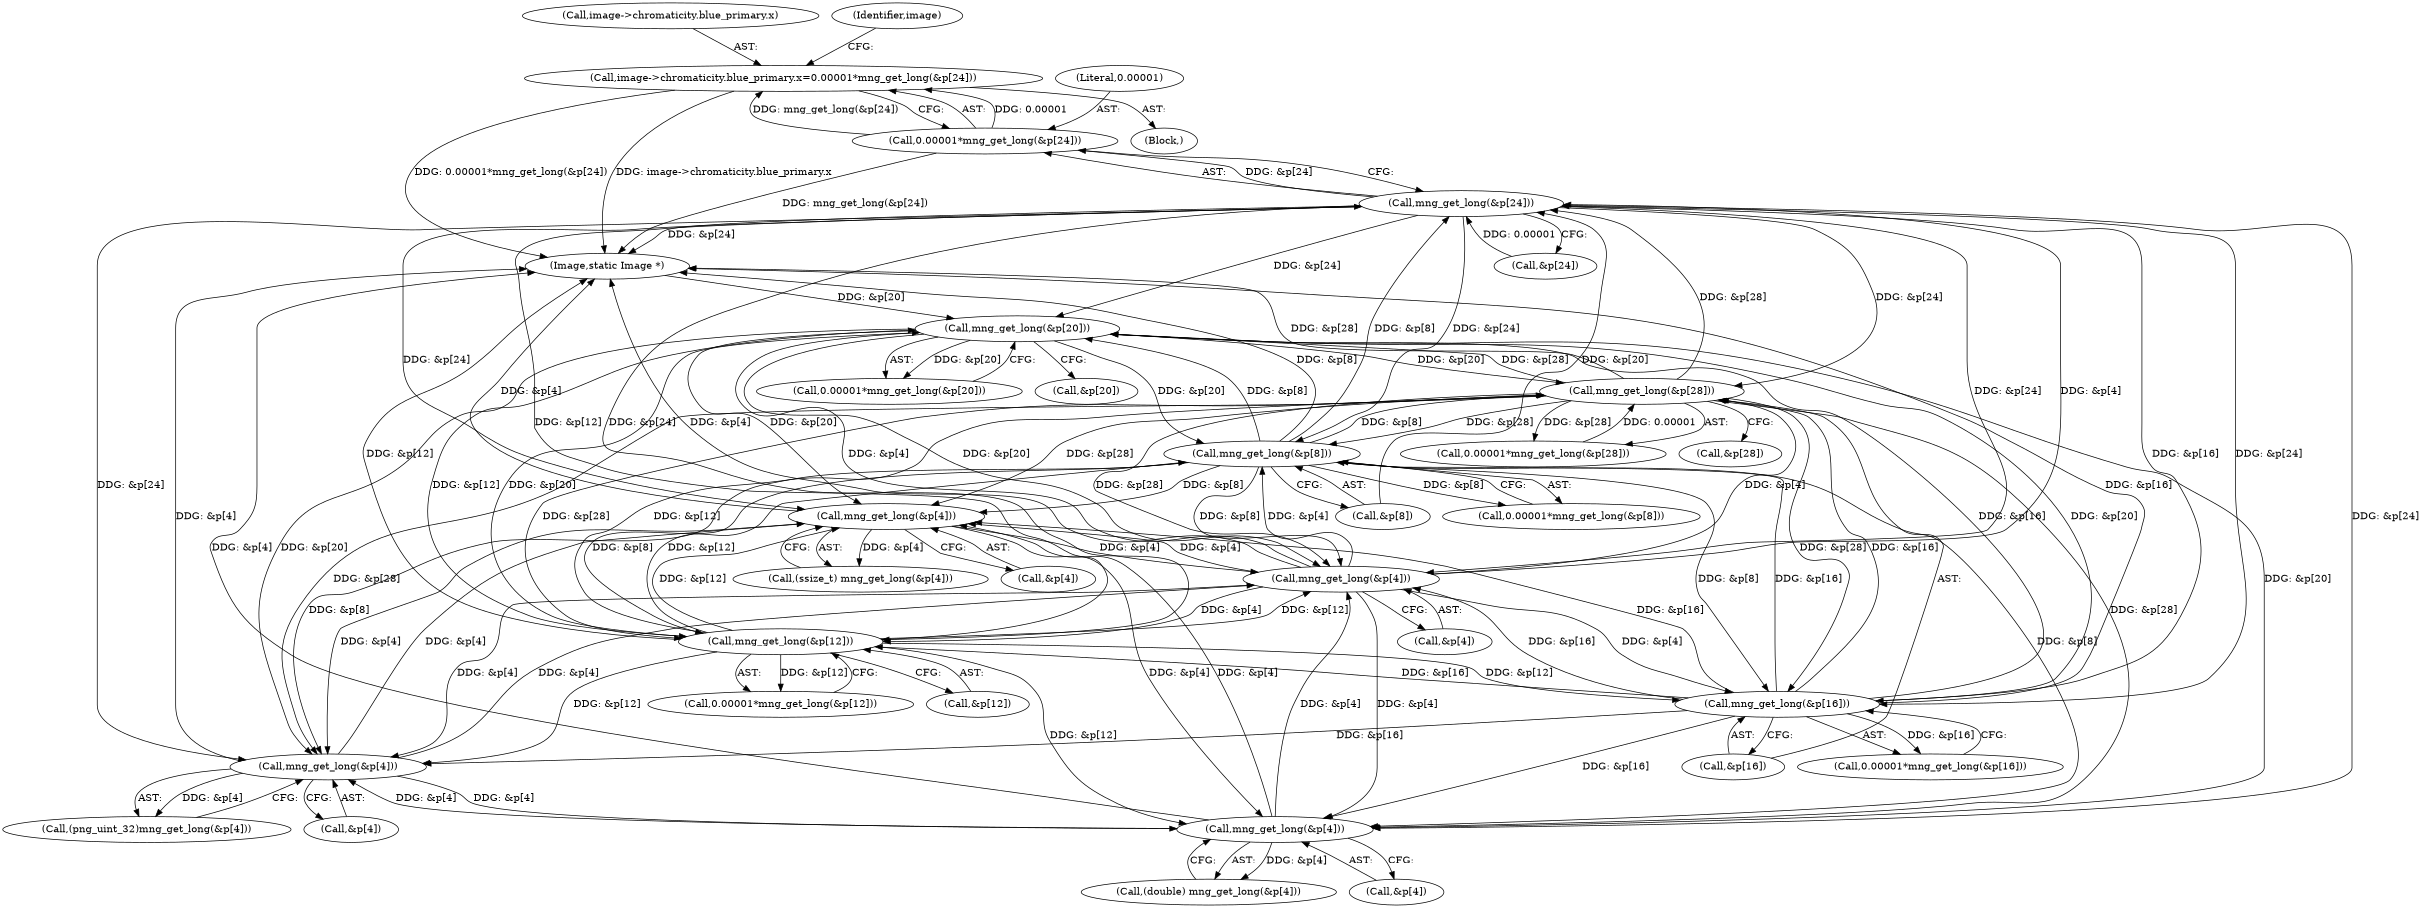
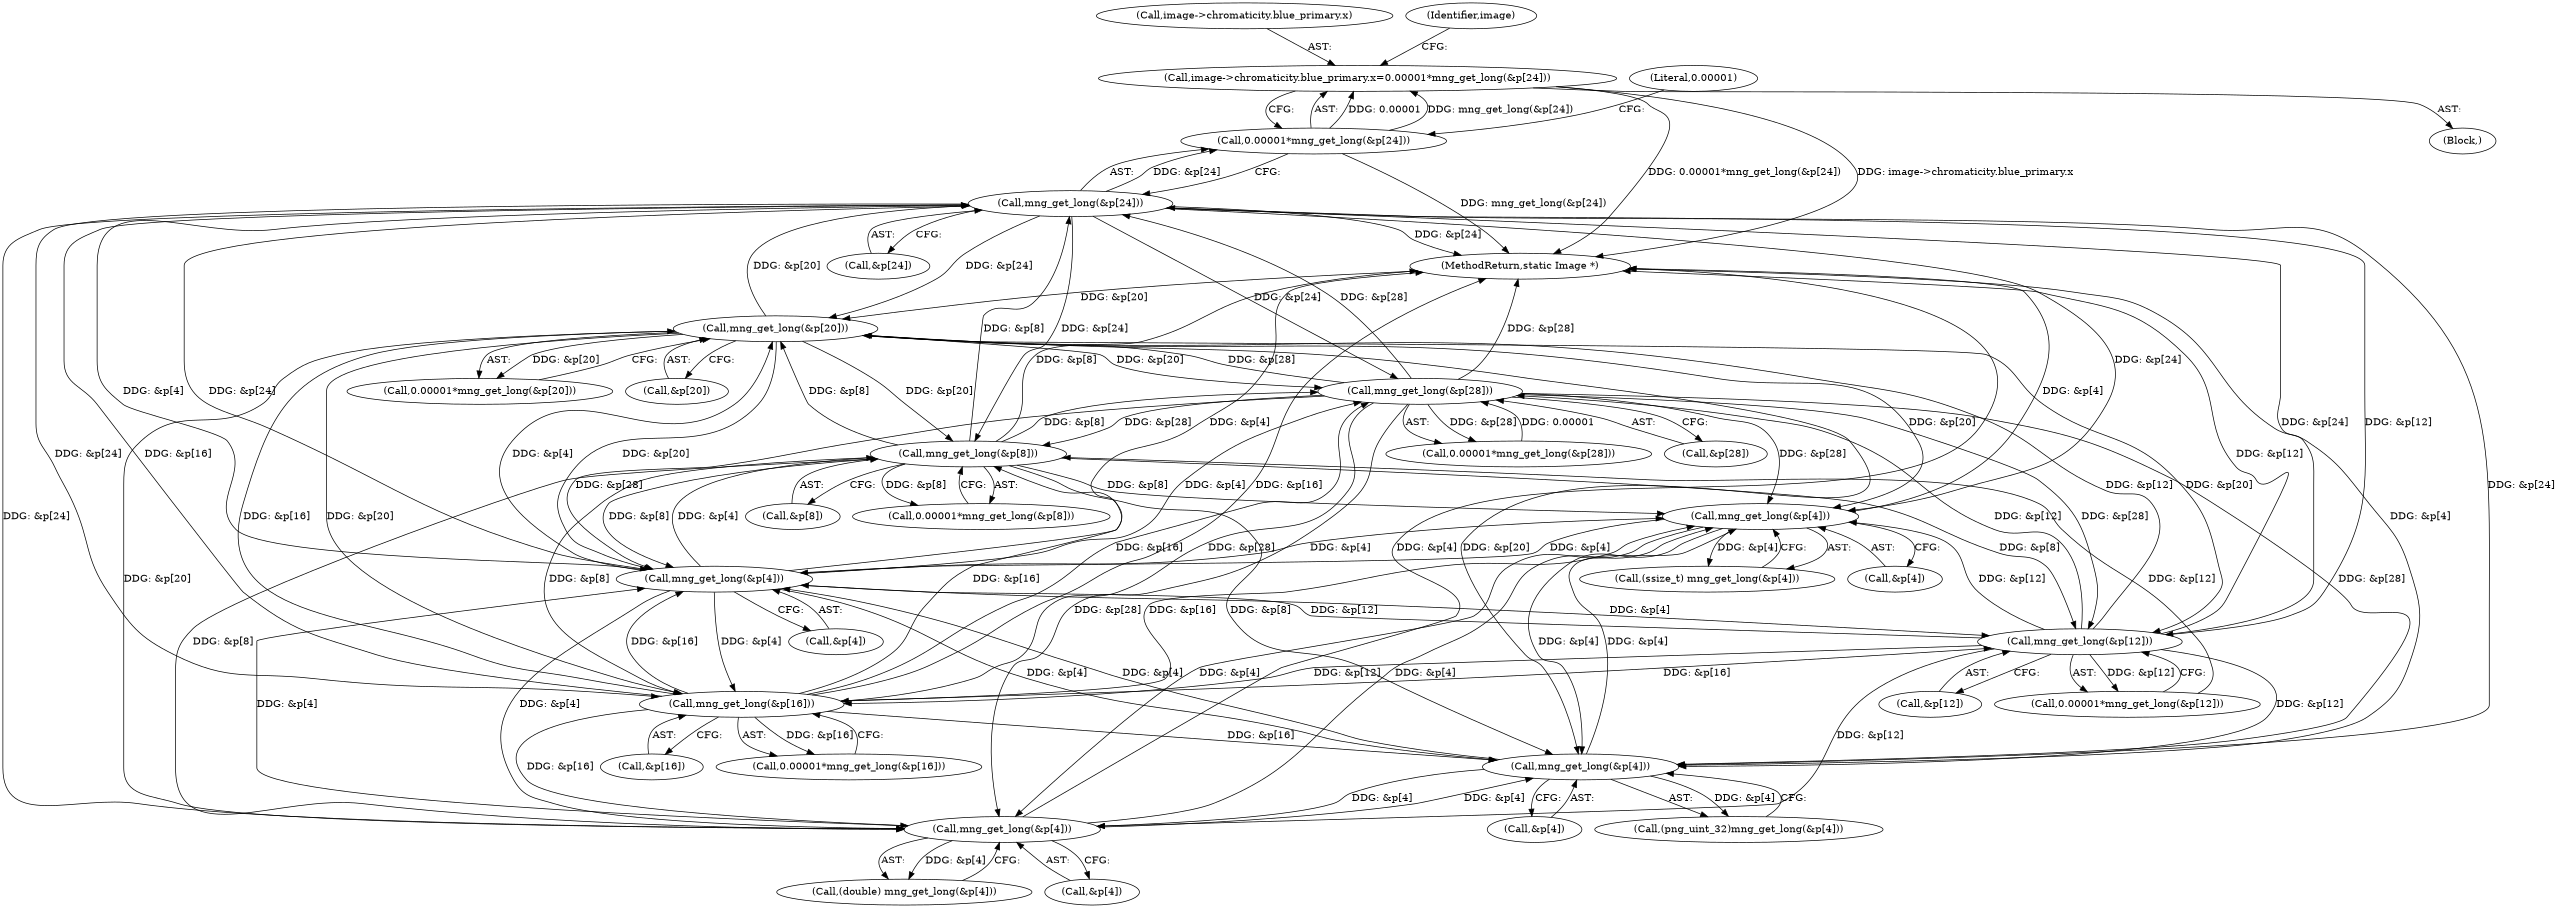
(1110, 110) -> (1633, 110)
(1520, 235) -> (885, 235)
(607, 266) -> (1520, 266)
none -> (671, 351)
(1526, 387) -> (820, 223)
(819, 499) -> (1693, 481)
(1942, 554) -> (1595, 417)
